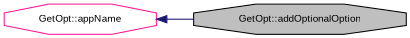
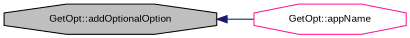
(180, 19) -> (240, 19)
